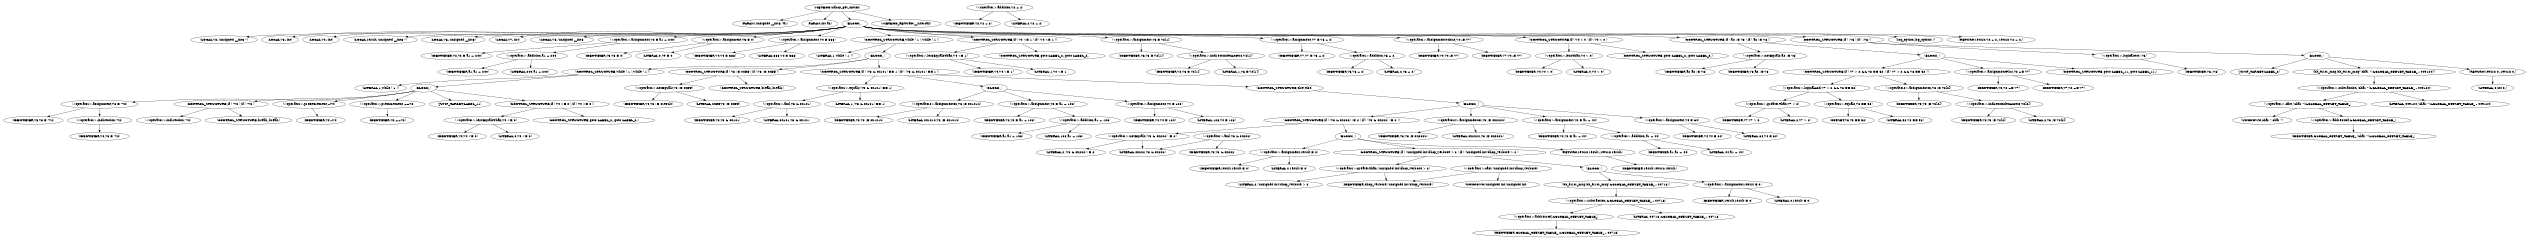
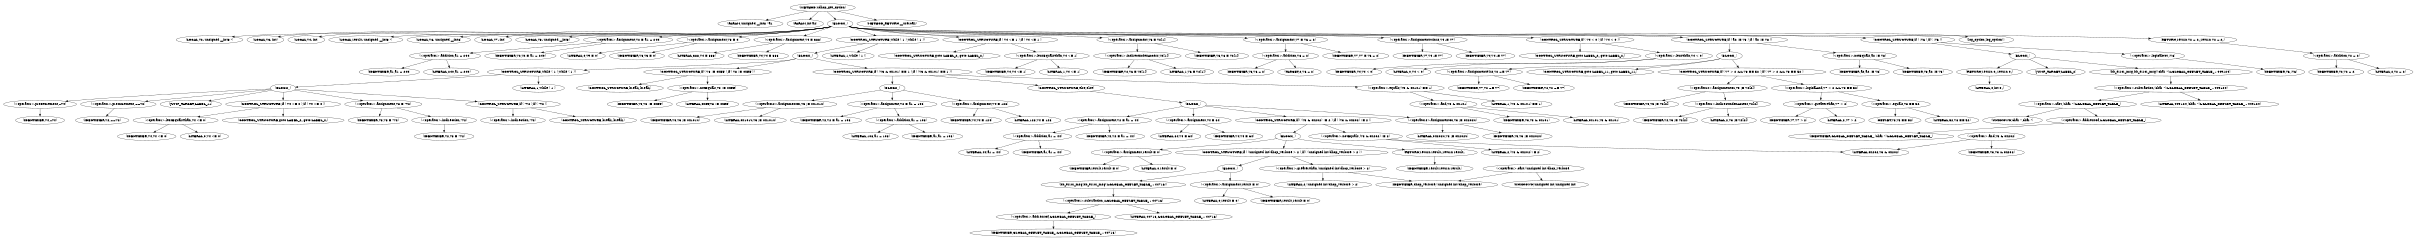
none -> (2265, 48)
(1399, 72) -> (1299, 72)
(648, 104) -> (640, 104)
